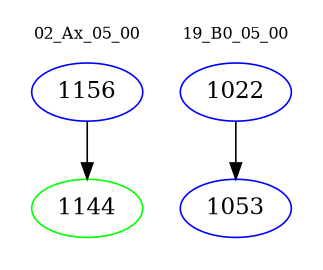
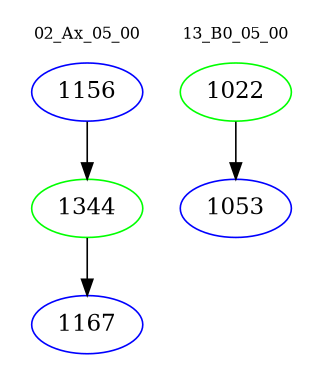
(236, 35) -> (236, 35)
(236, 92) -> (236, 92)
(87, 208) -> (87, 208)
none -> (87, 325)
